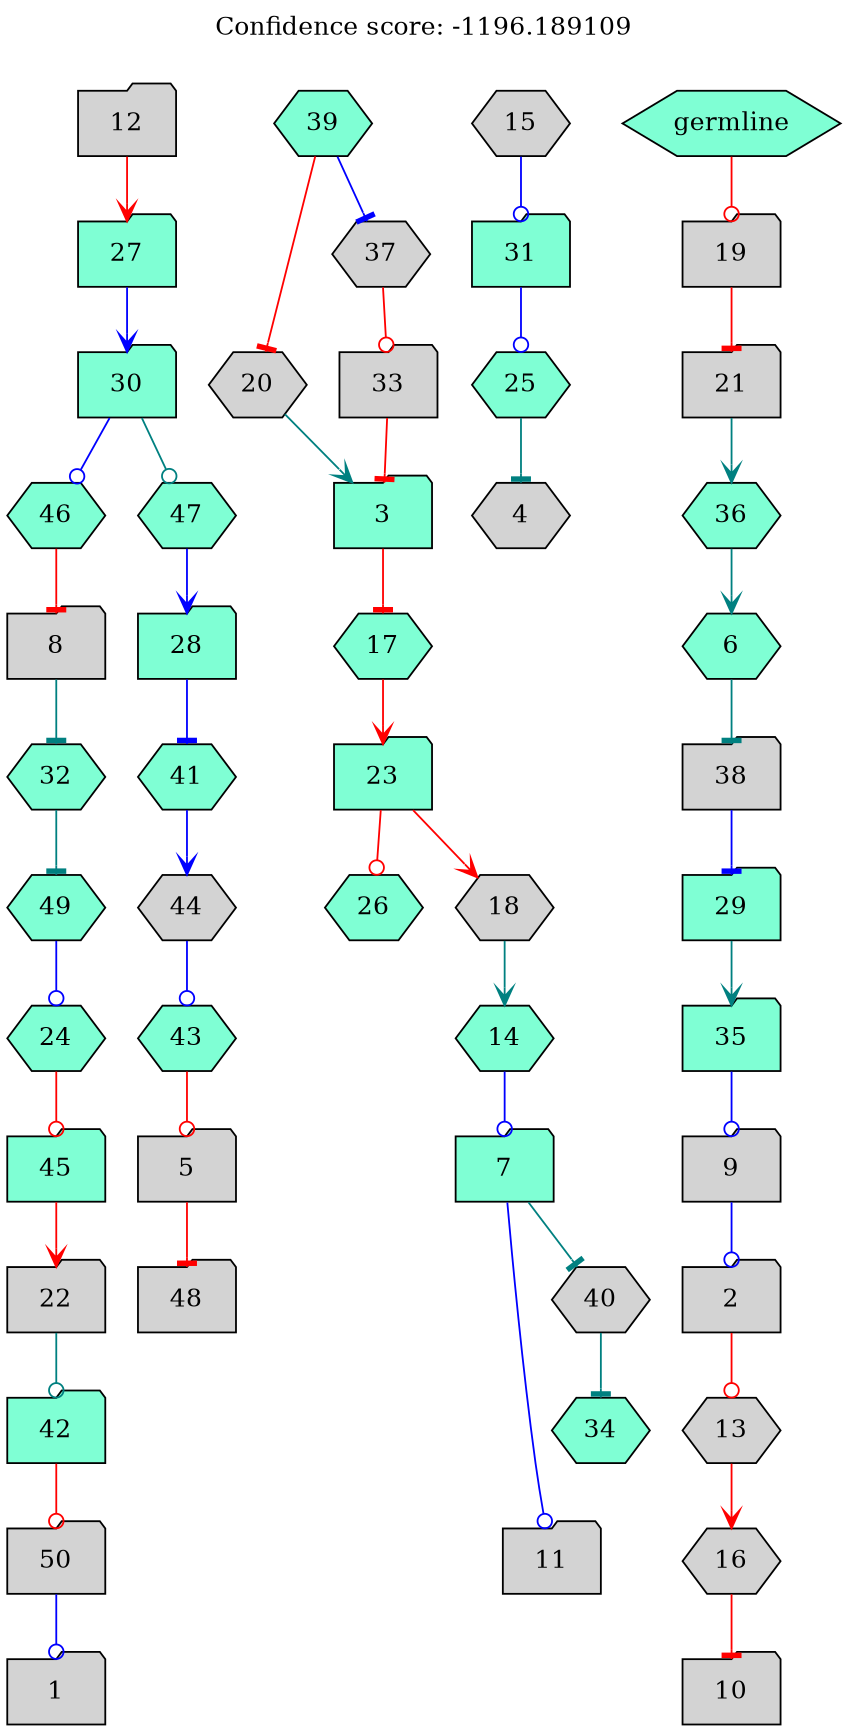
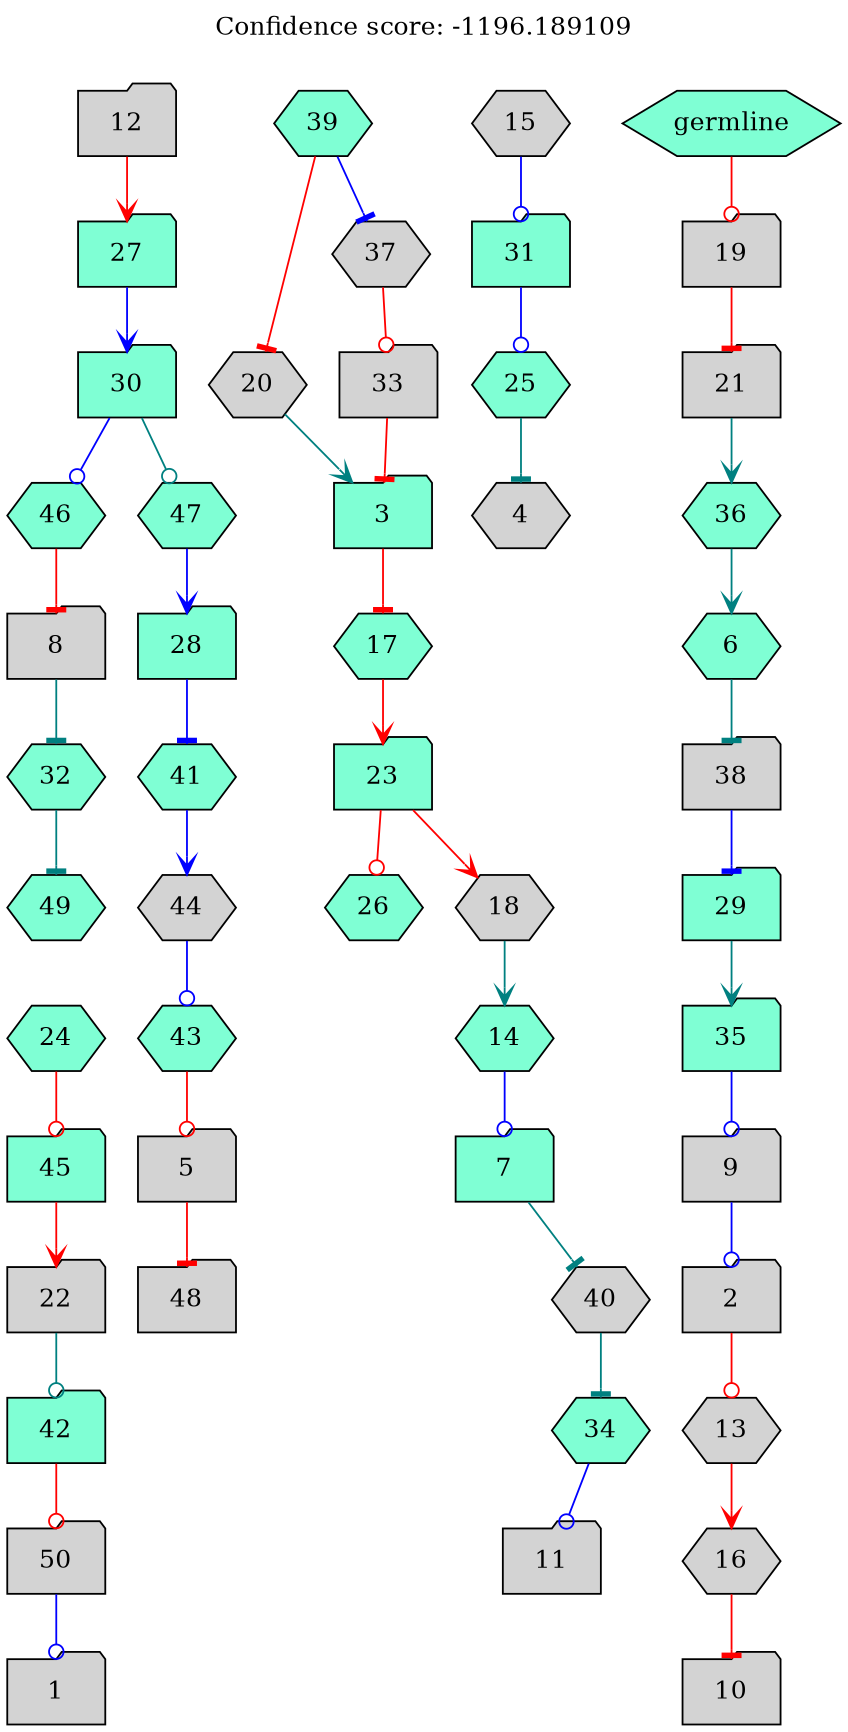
(56, 966) -> none
(523, 1358) -> (579, 1489)
